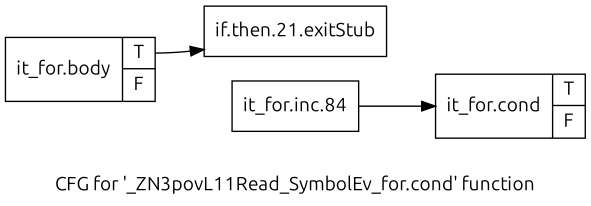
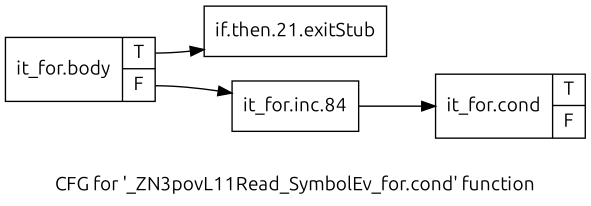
none -> (187, 87)
